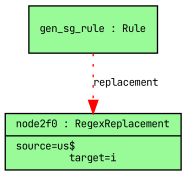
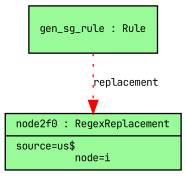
(93, 158) -> (93, 158)
